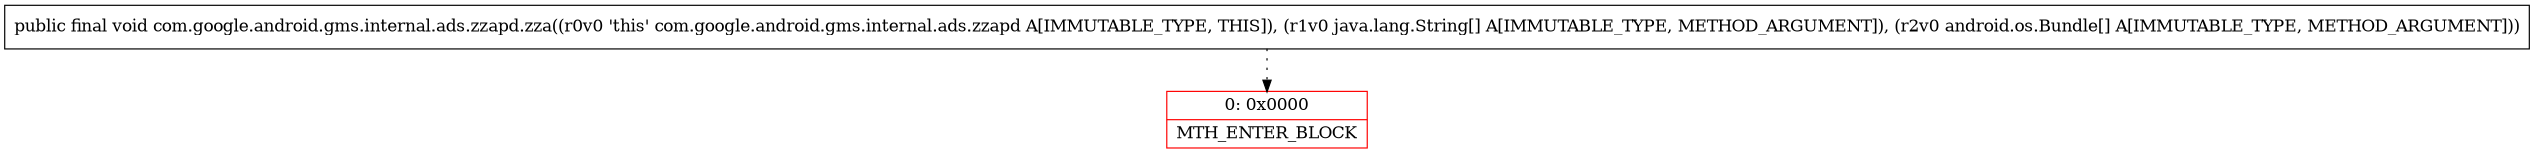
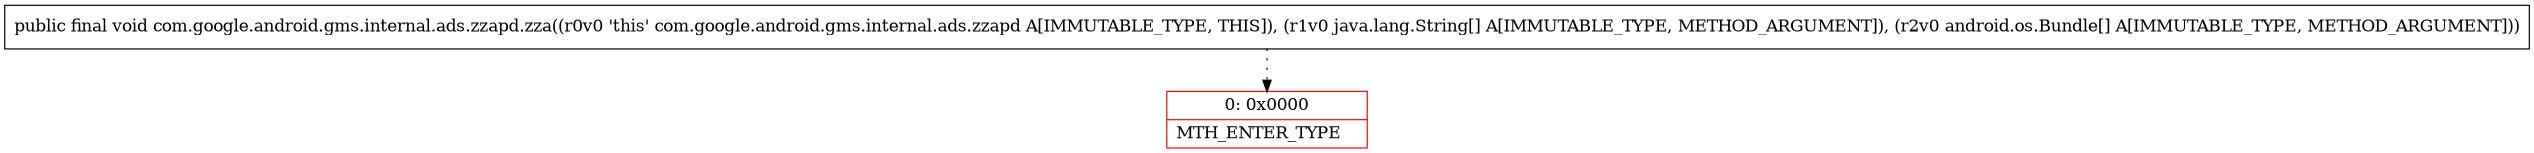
(1267, 133) -> (1259, 133)
